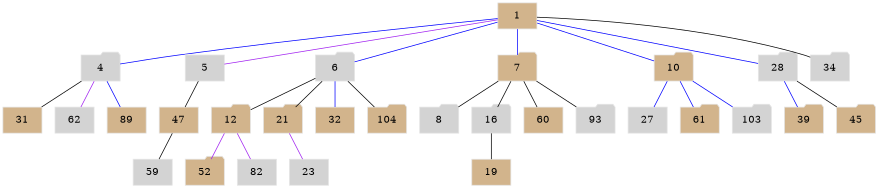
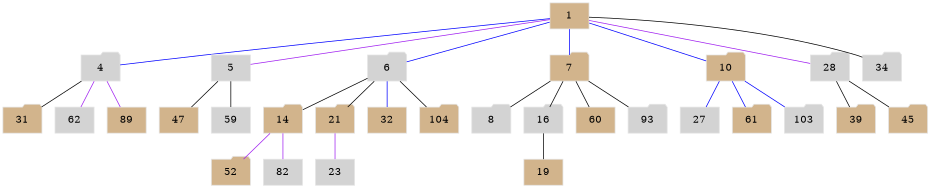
(648, 42) -> (700, 42)
(114, 94) -> (114, 94)
(791, 94) -> (843, 94)
(22, 120) -> (22, 120)
(231, 120) -> (283, 120)
(166, 146) -> (231, 94)
